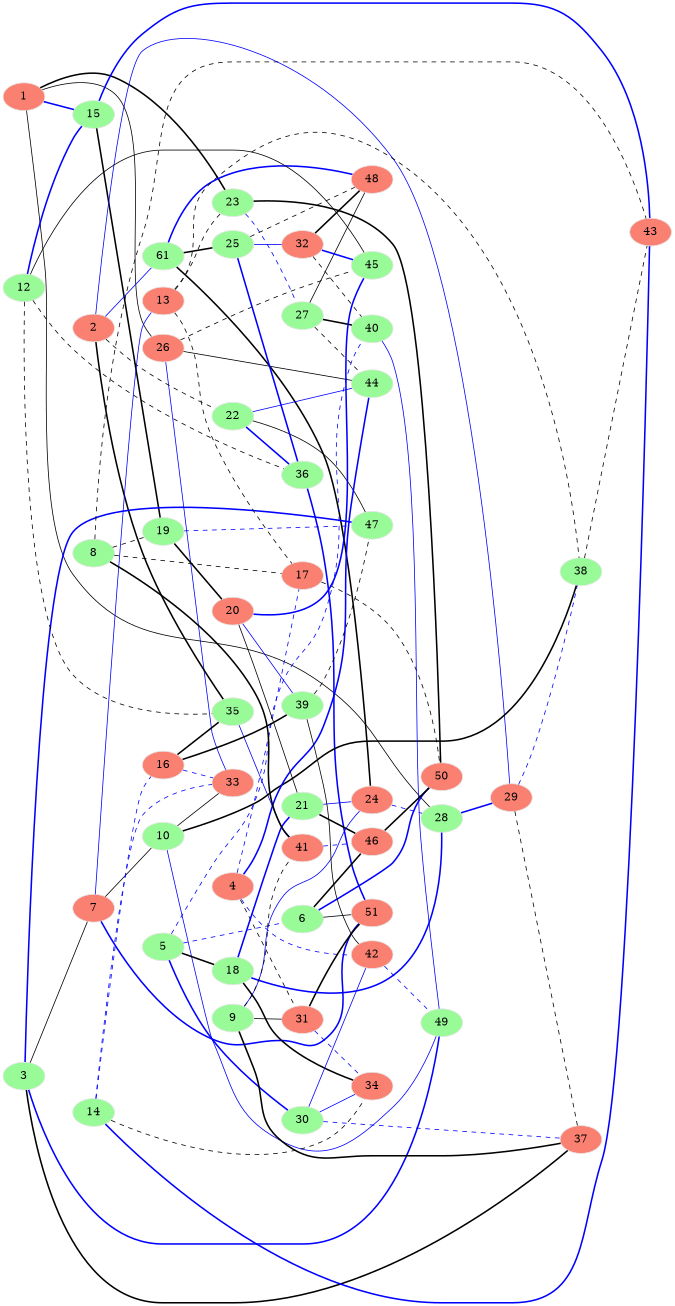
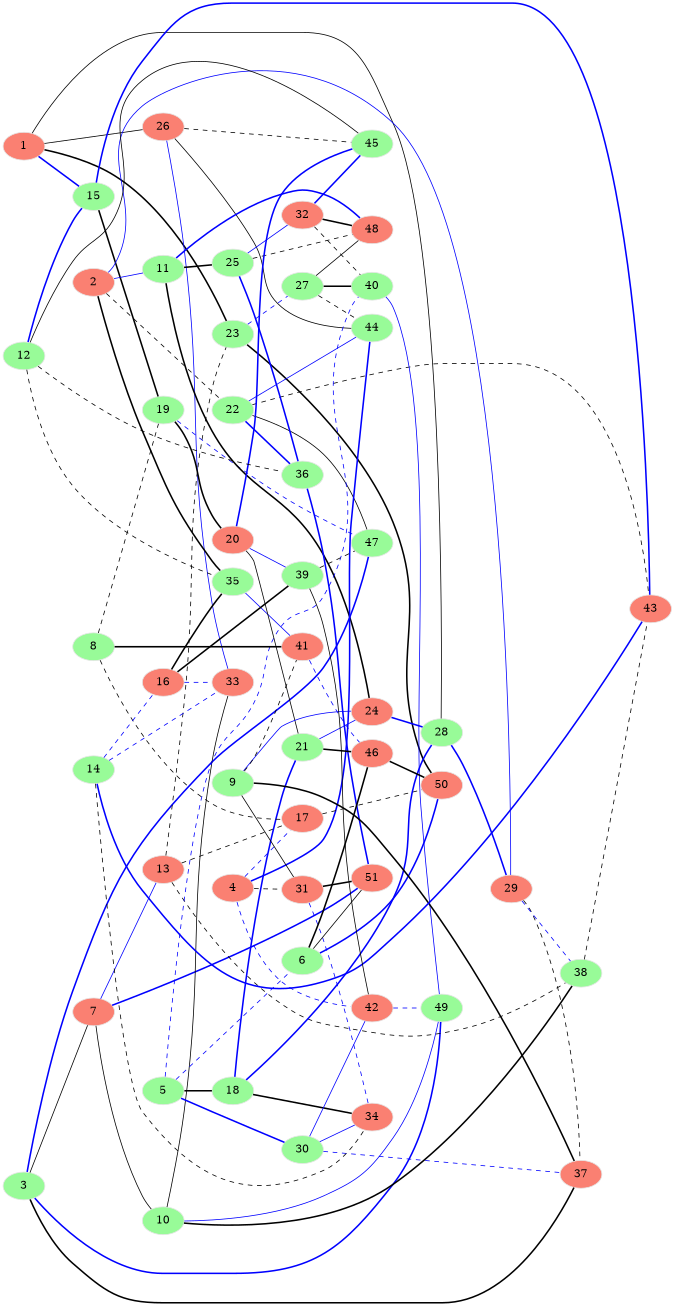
(220, 64) -> (525, 366)
(163, 256) -> (163, 269)
(402, 808) -> (407, 722)
